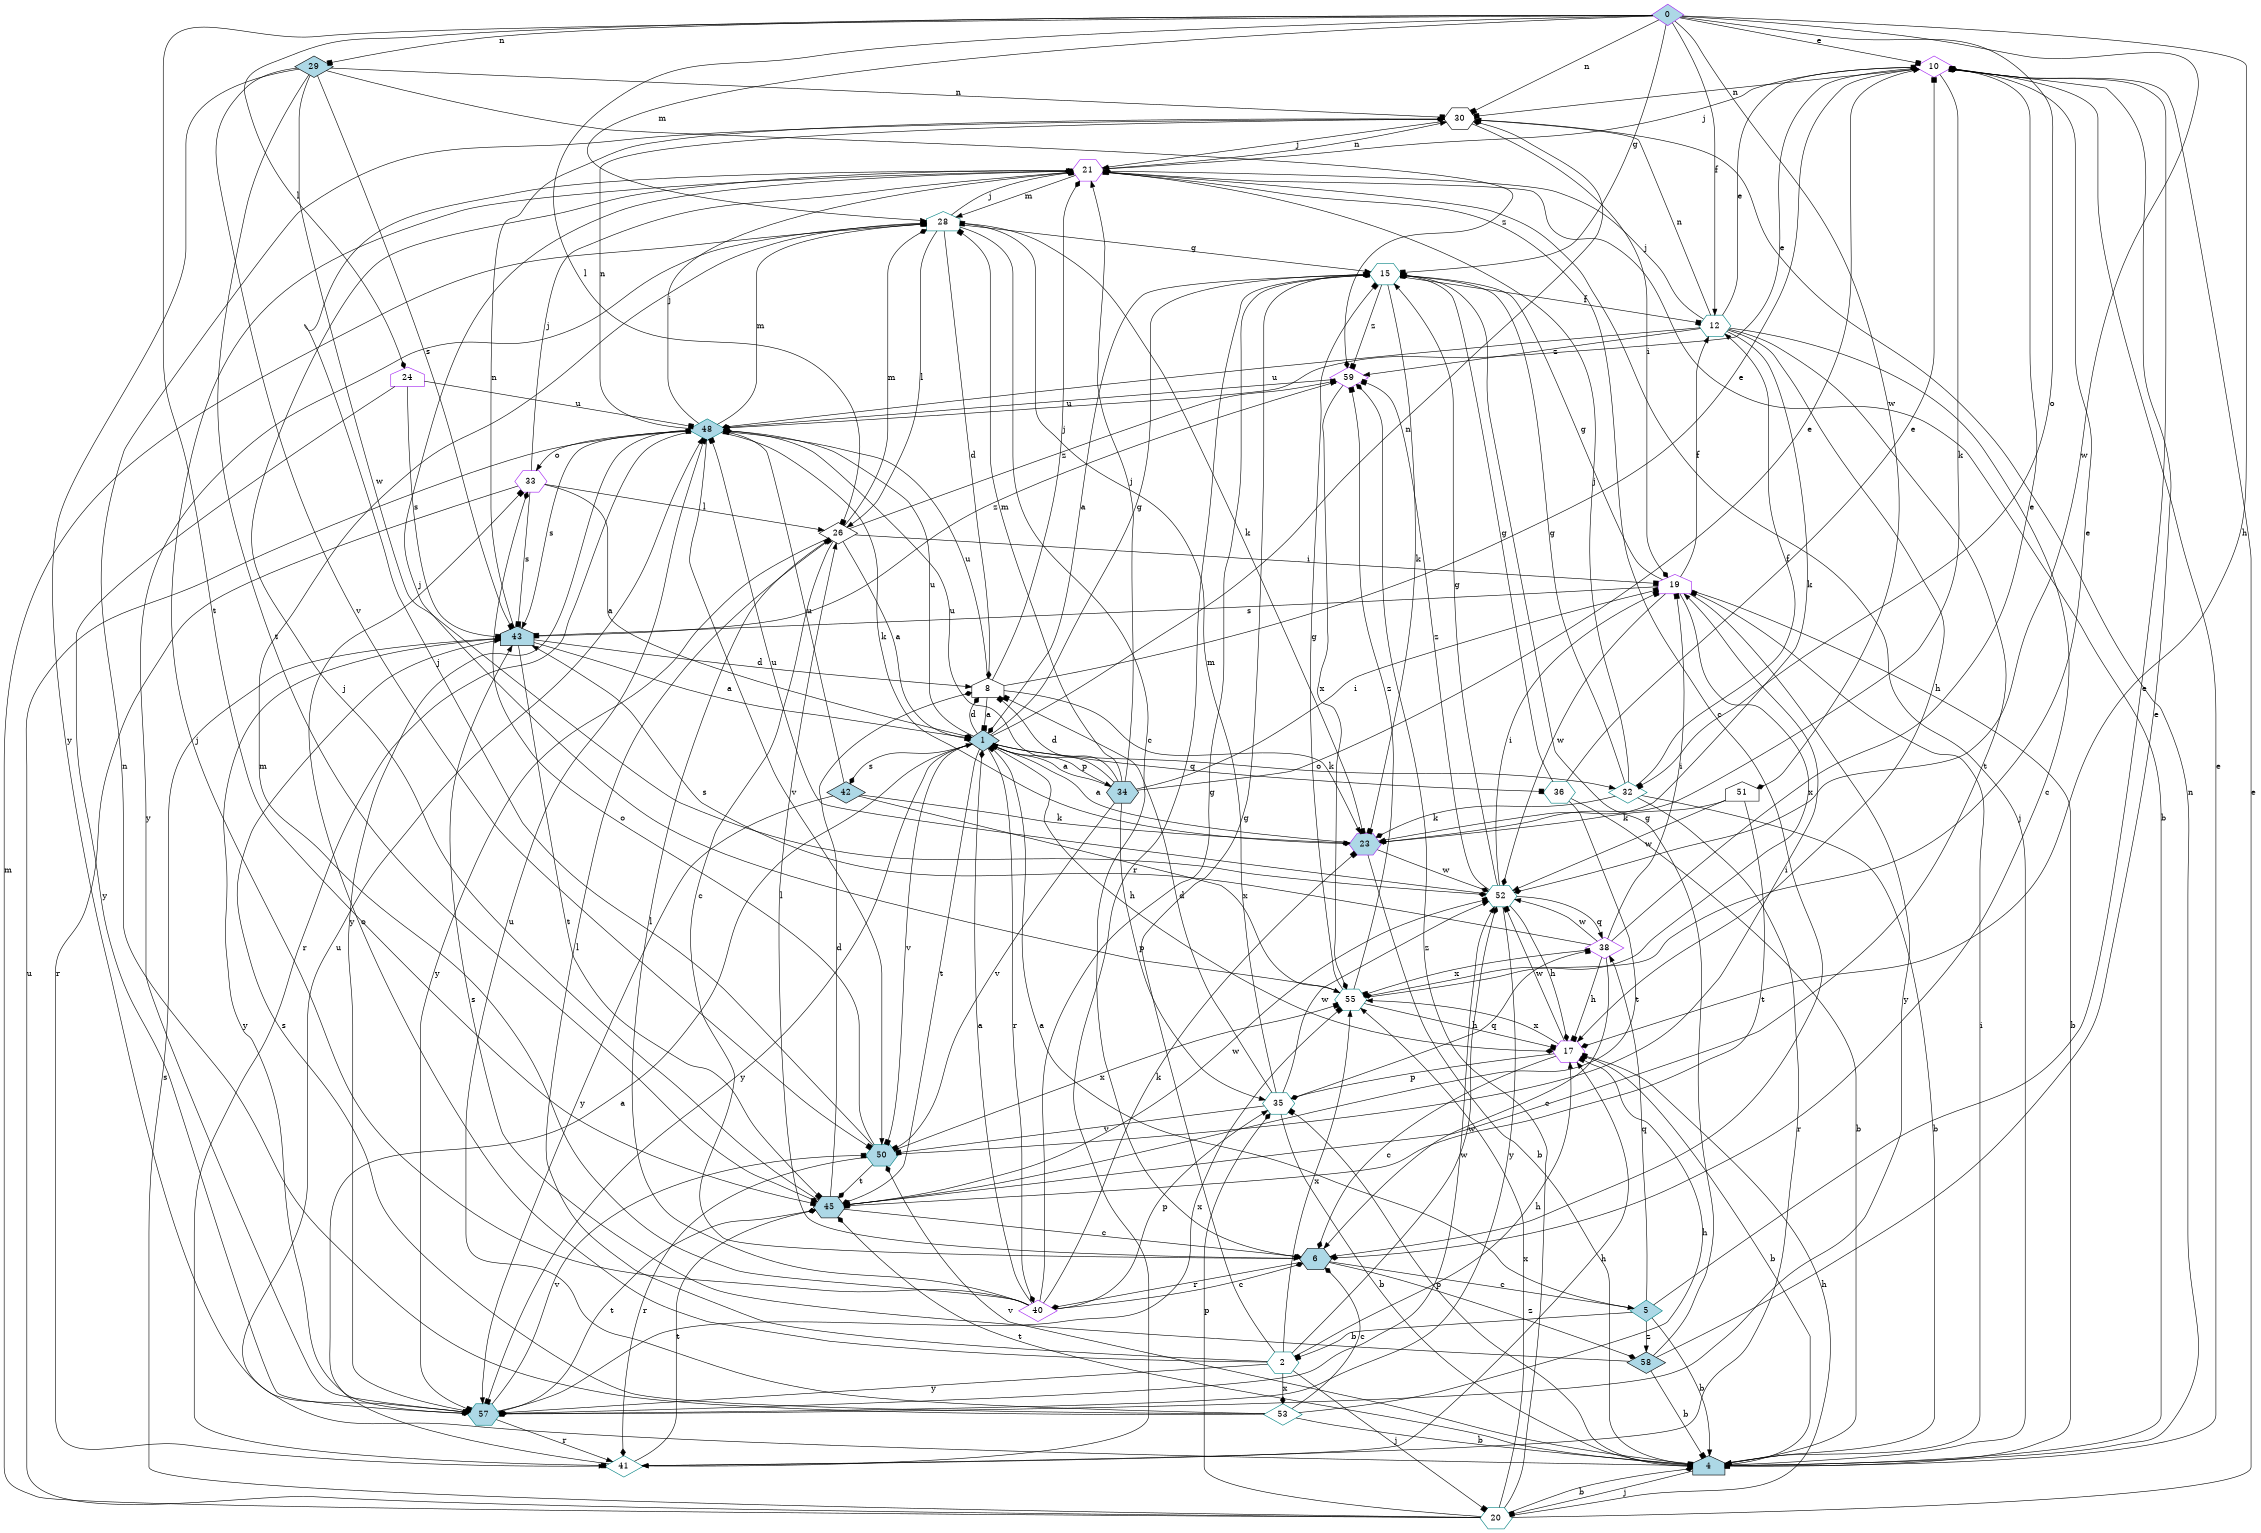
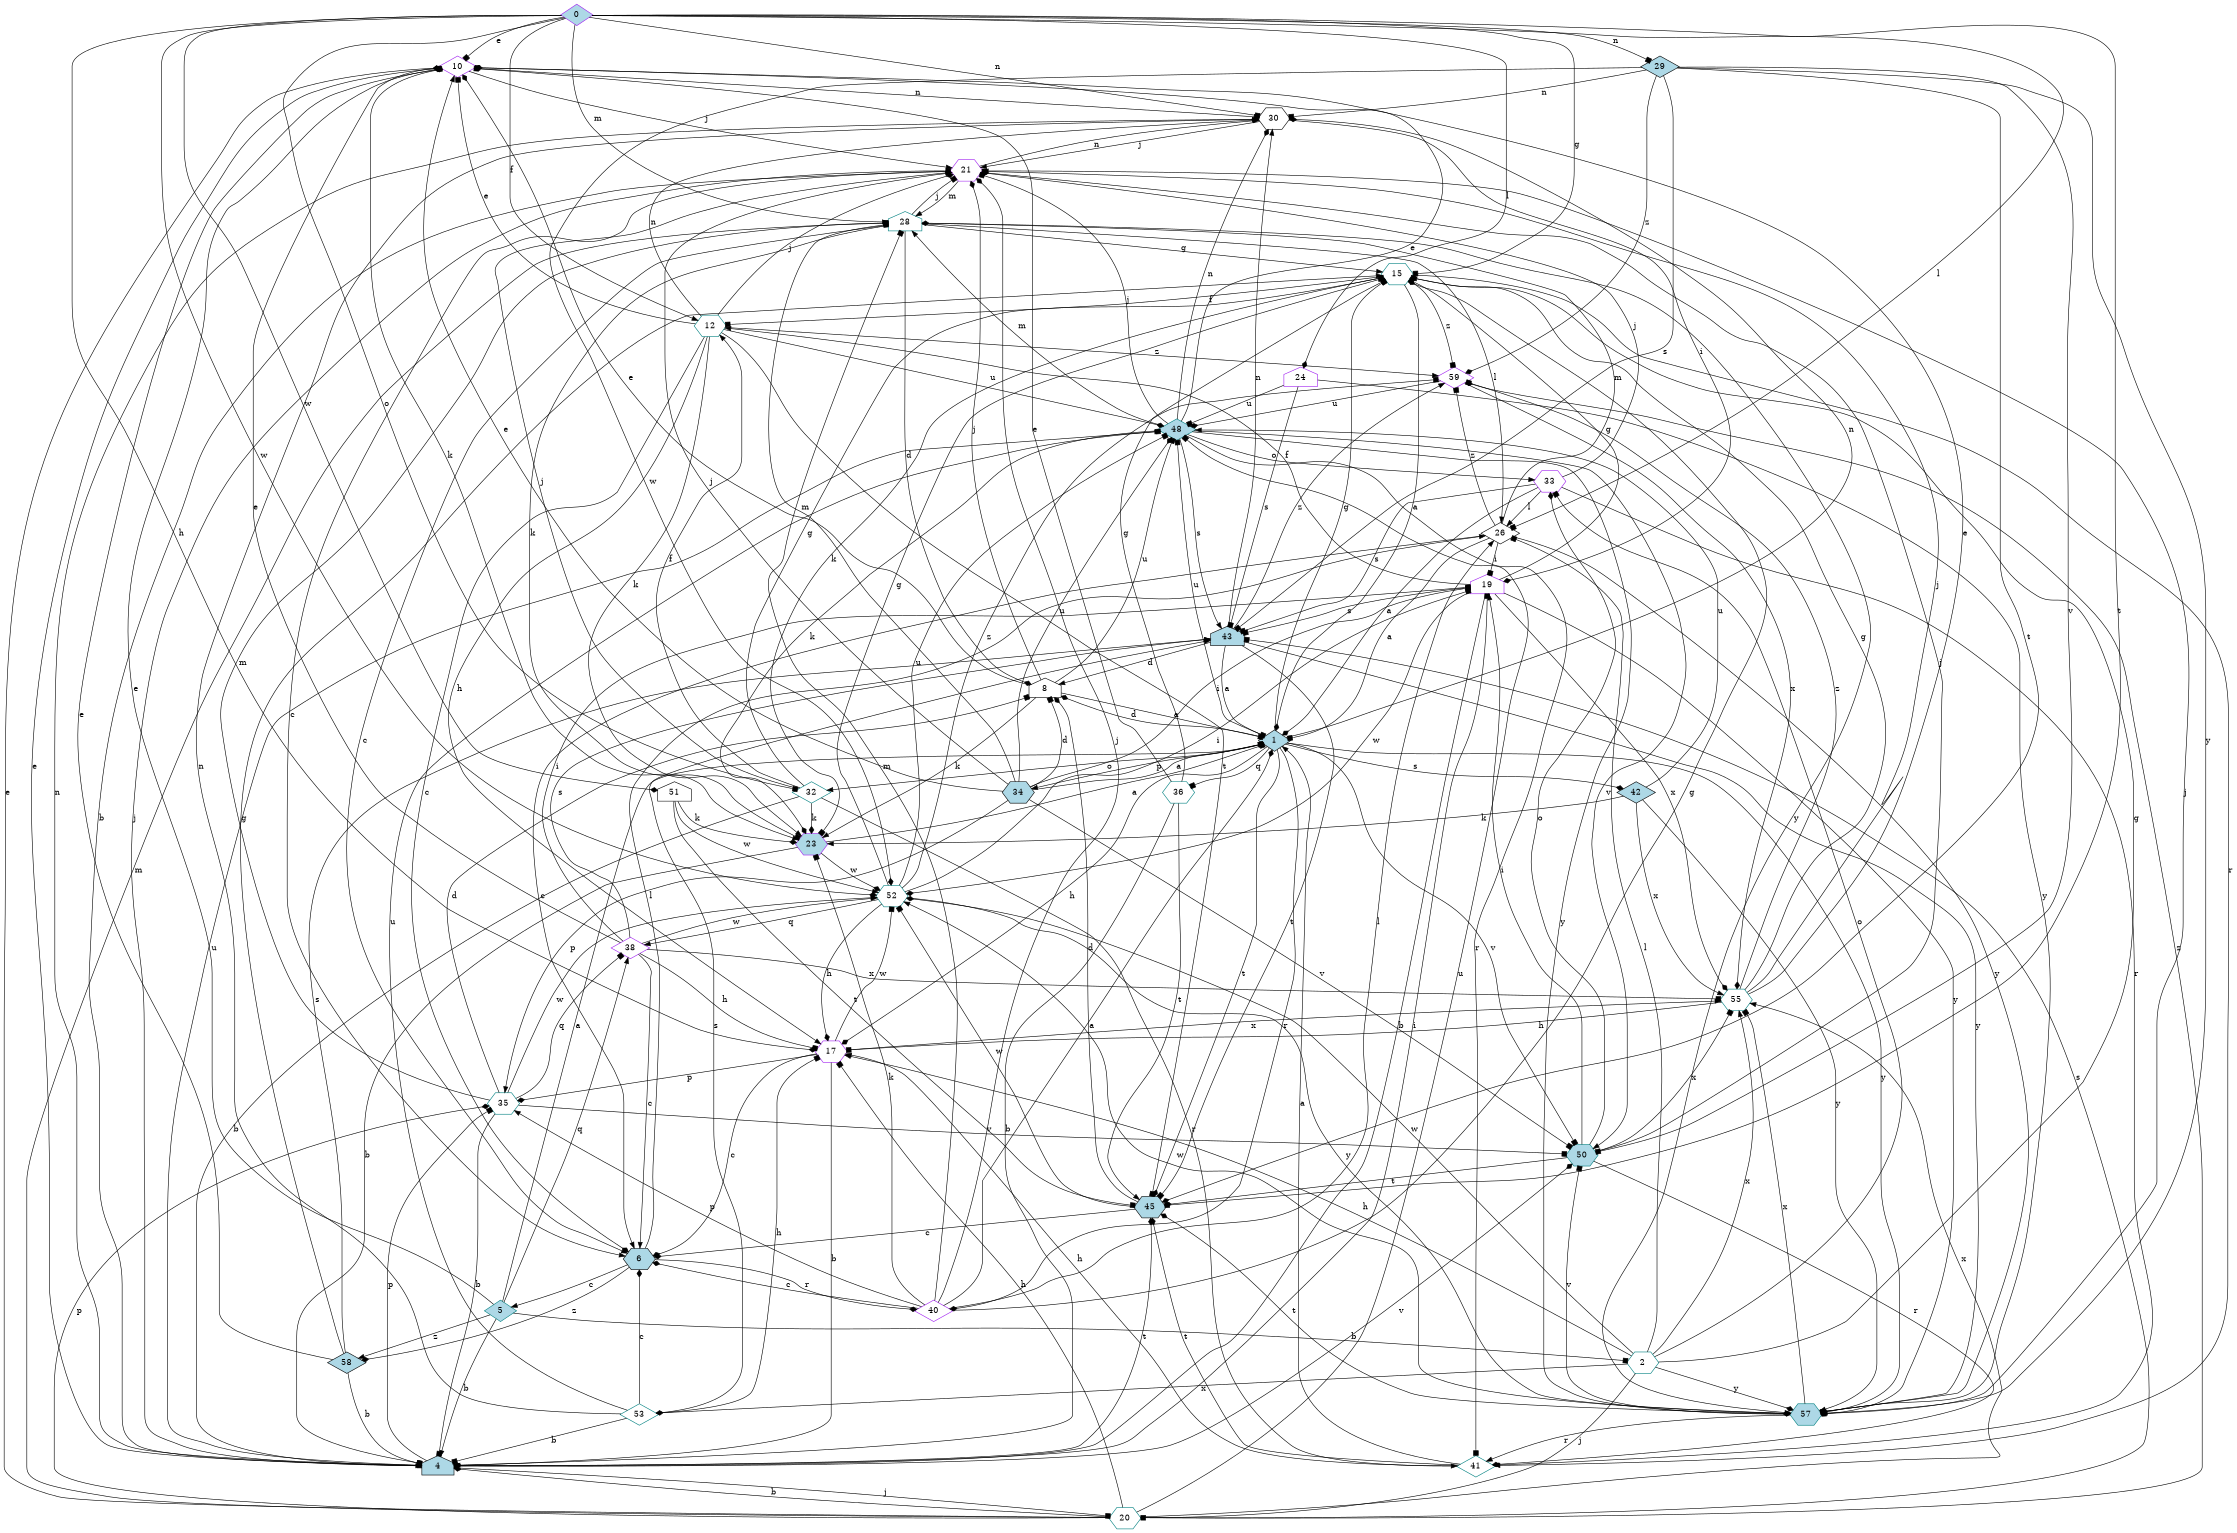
(263, 480) -> (2111, 461)
